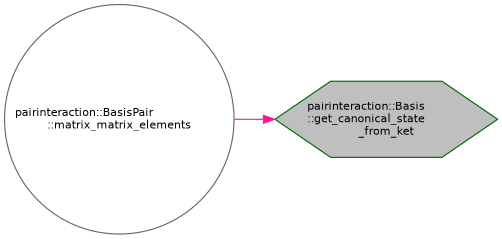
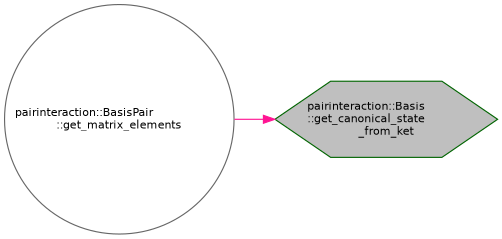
(119, 119) -> (119, 119)
